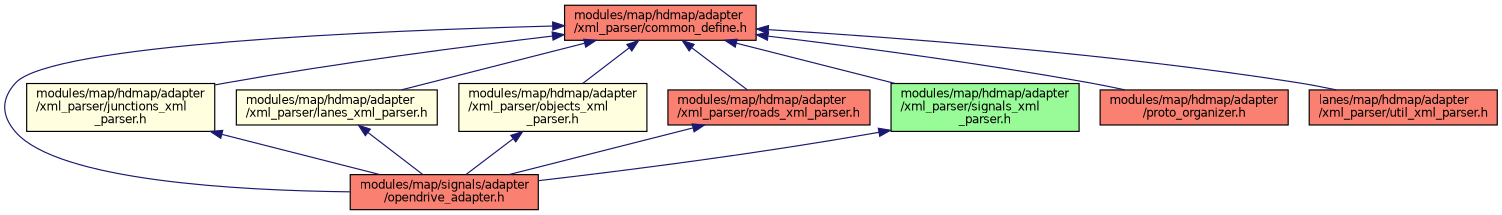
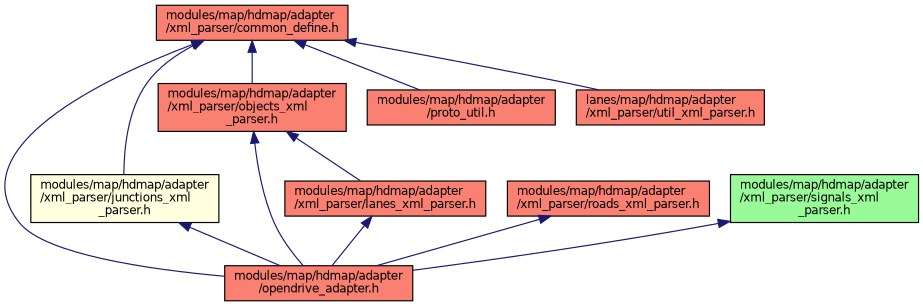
(816, 63) -> none
(493, 67) -> (328, 160)
(720, 69) -> none
(337, 107) -> (385, 199)
(553, 107) -> (252, 107)
(1194, 107) -> (461, 107)
(444, 192) -> (319, 283)
